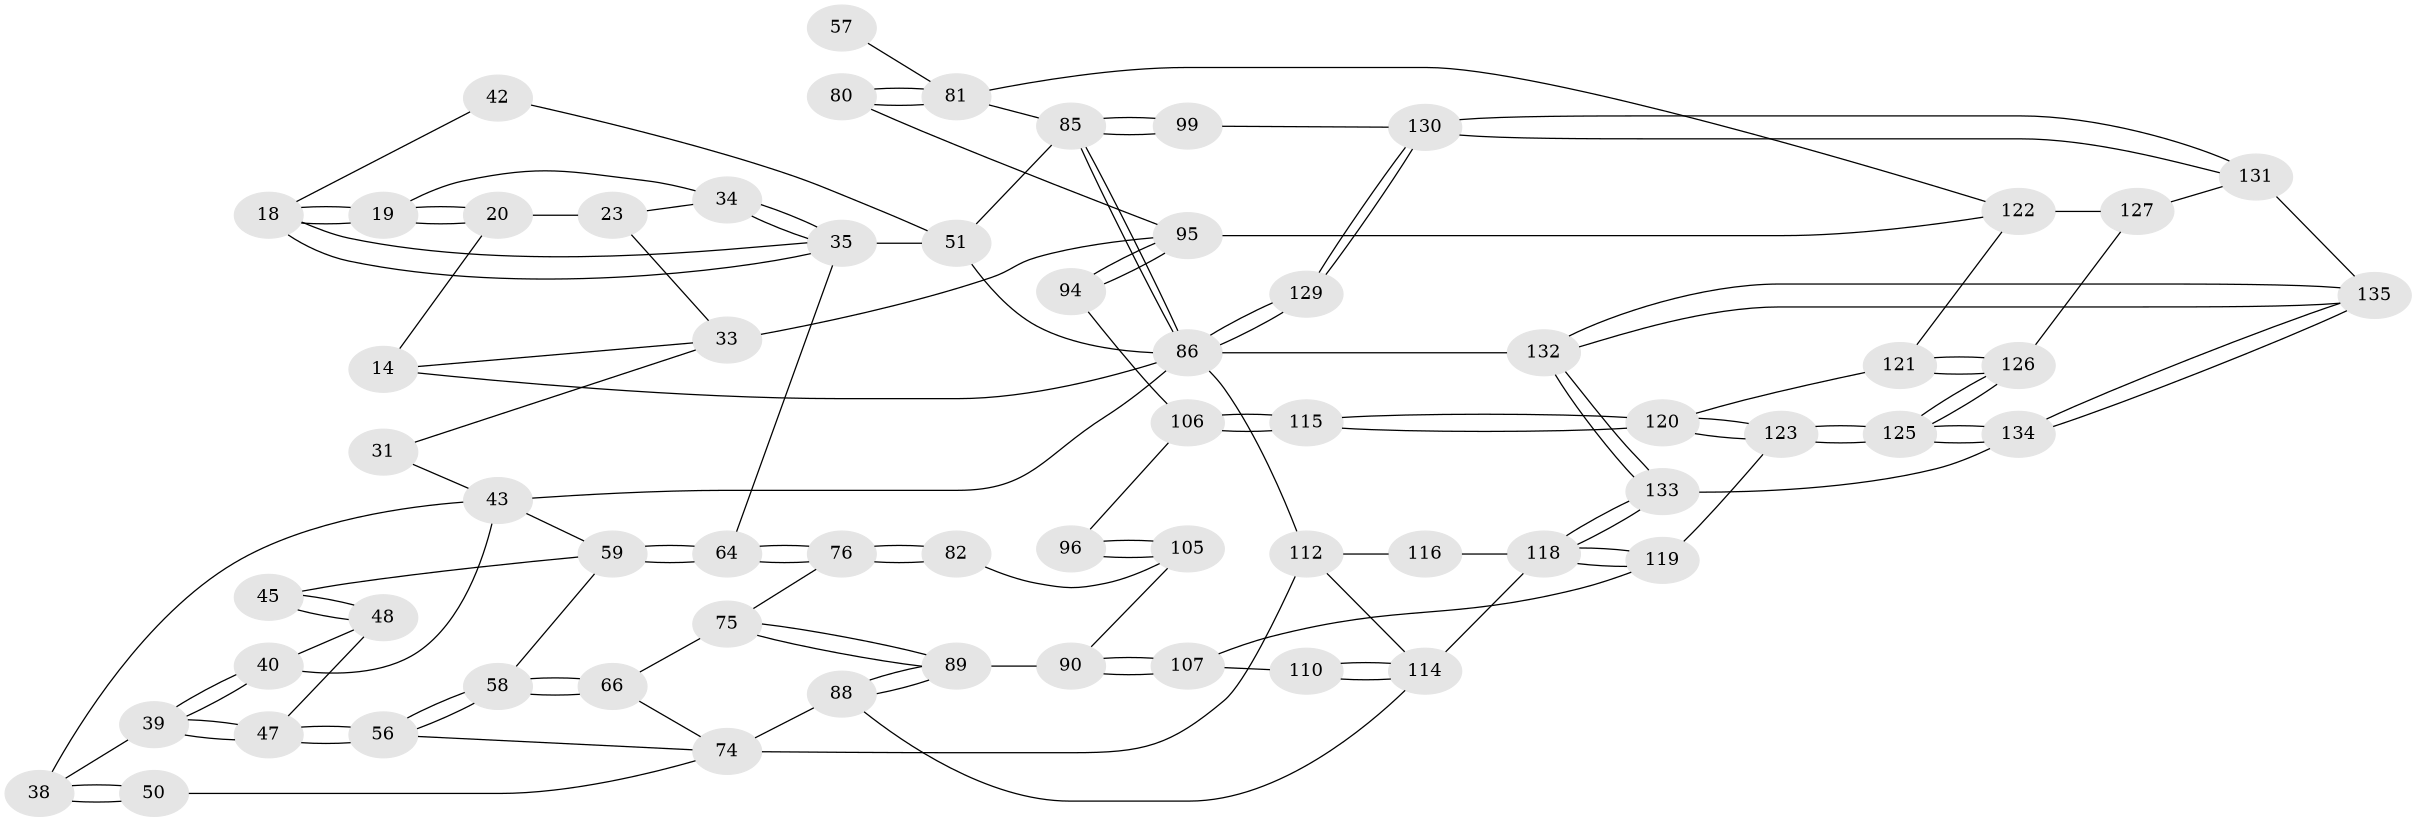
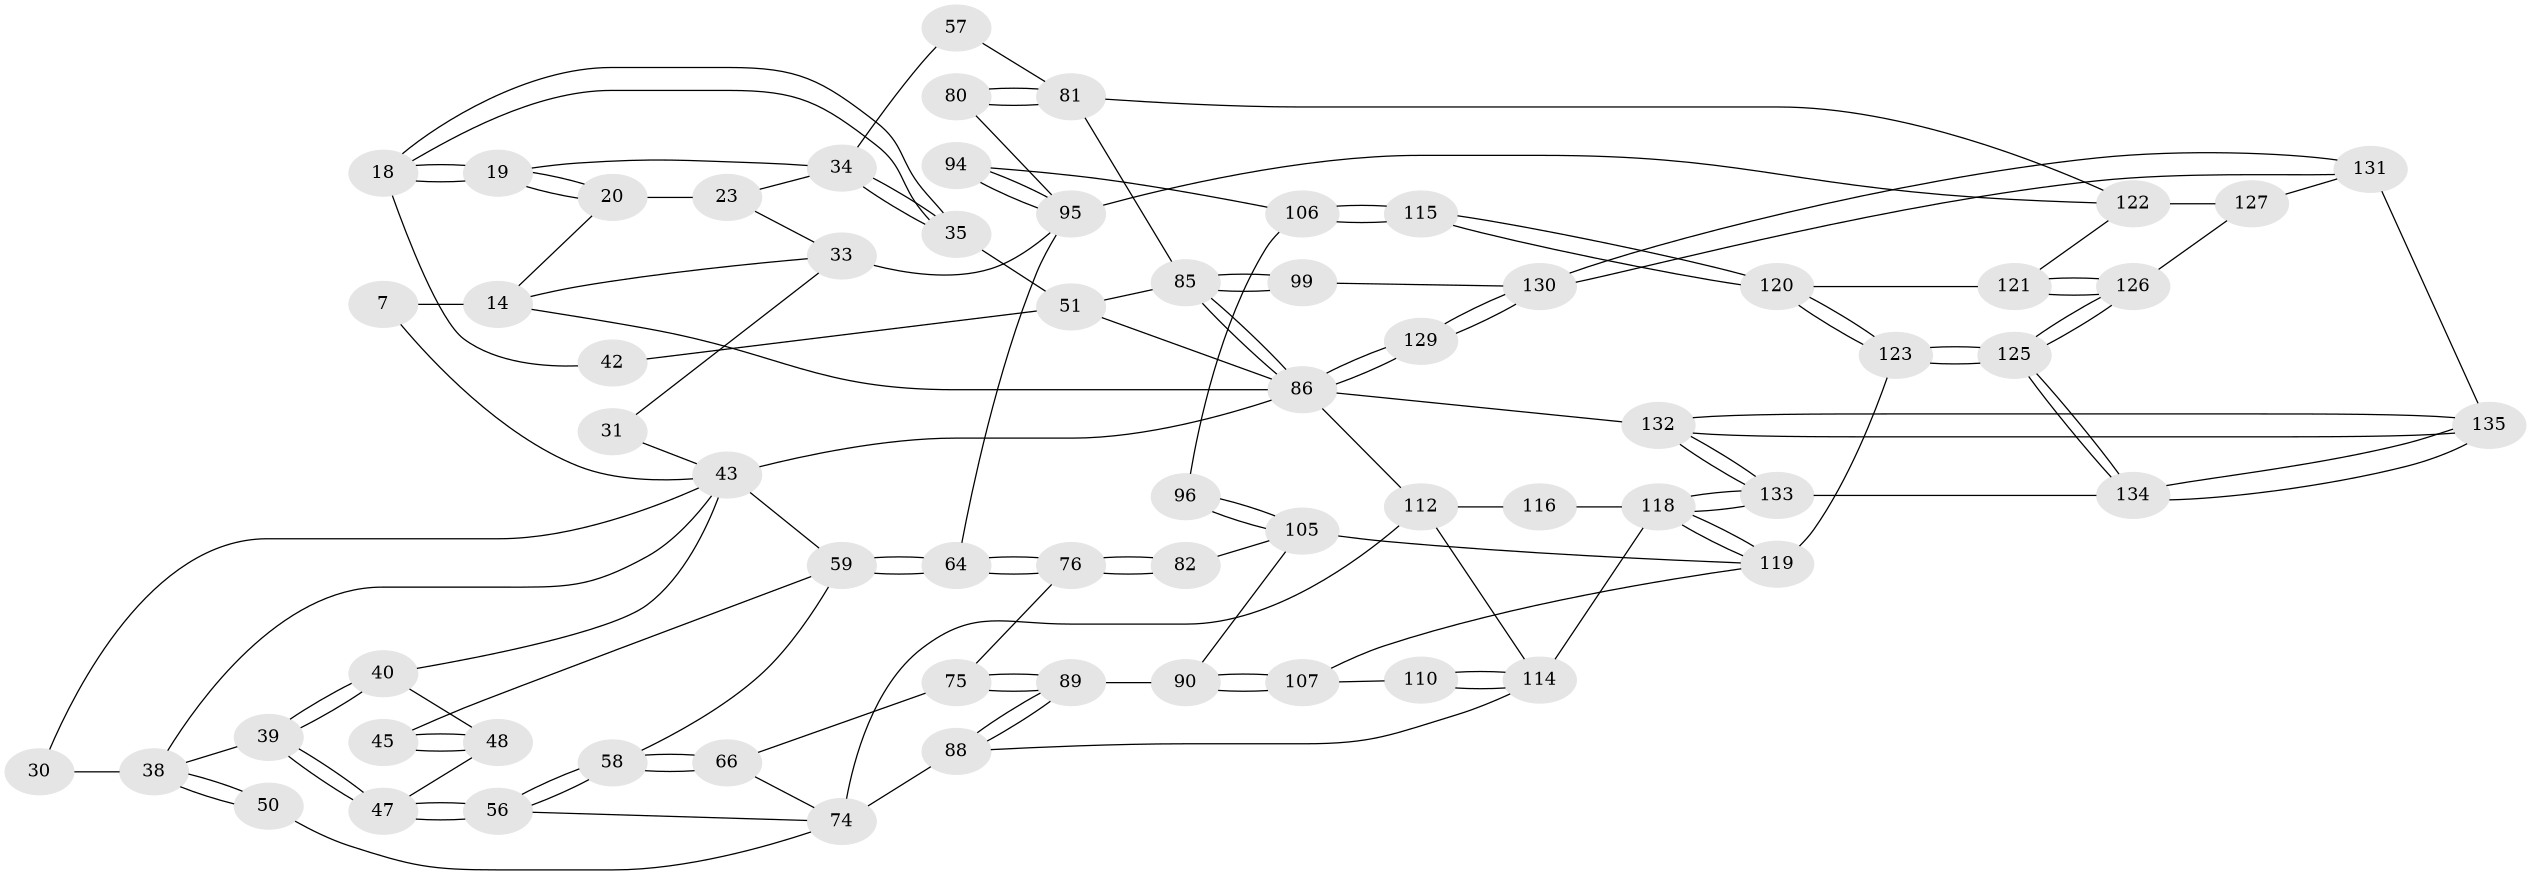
none -> (895, 96)
none -> (383, 304)
(780, 412) -> (1001, 378)
none -> (1539, 553)
none -> (39, 772)
